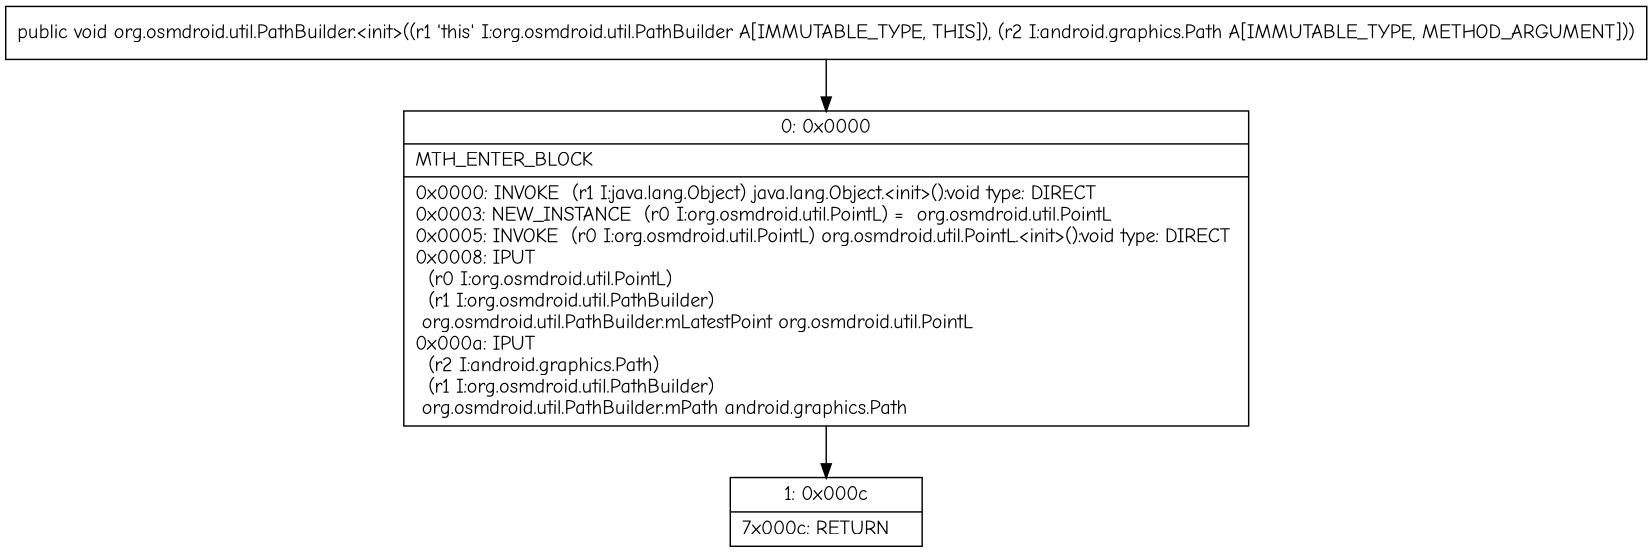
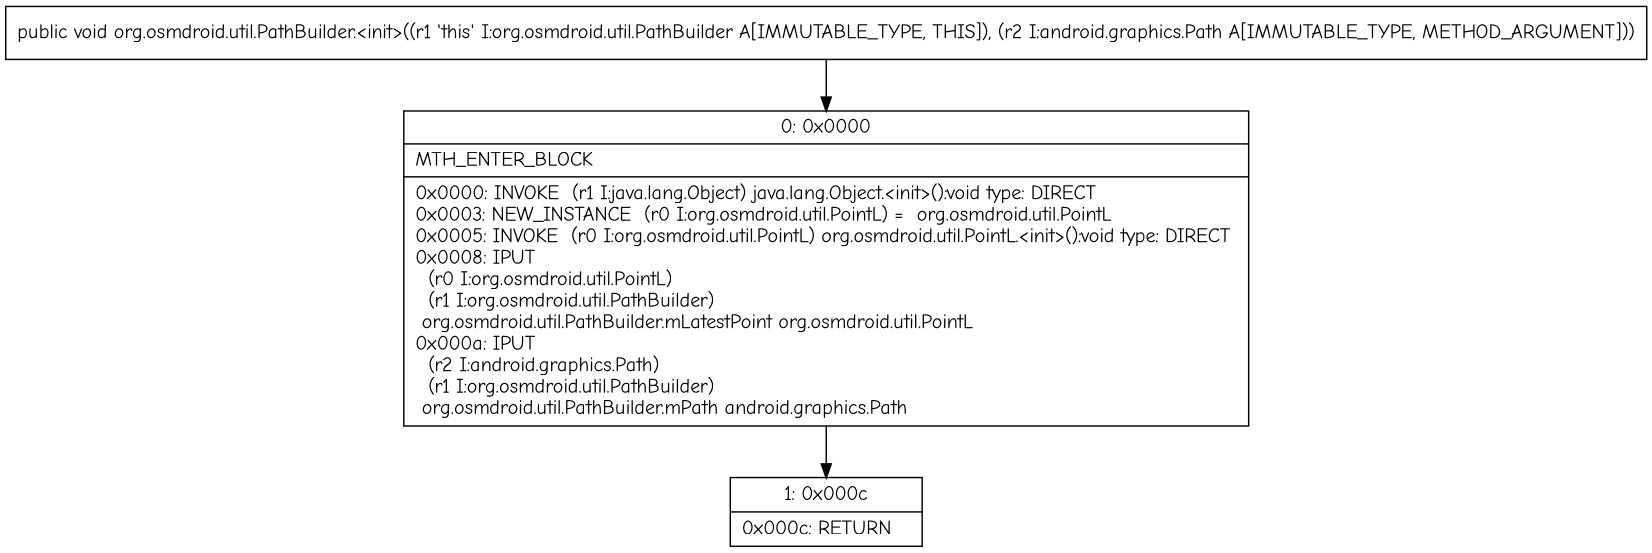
(826, 528) -> (826, 528)
